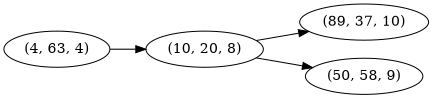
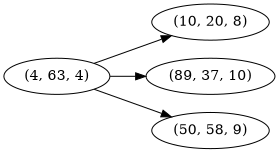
(277, 37) -> (123, 76)
(279, 62) -> (128, 101)
